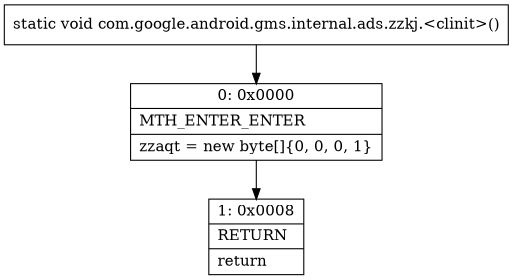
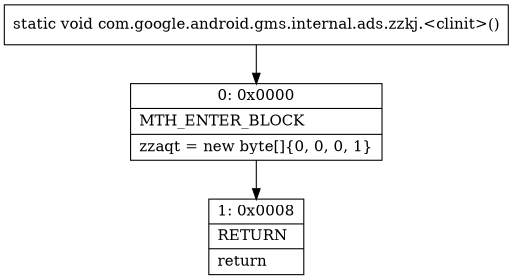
(222, 121) -> (222, 121)
